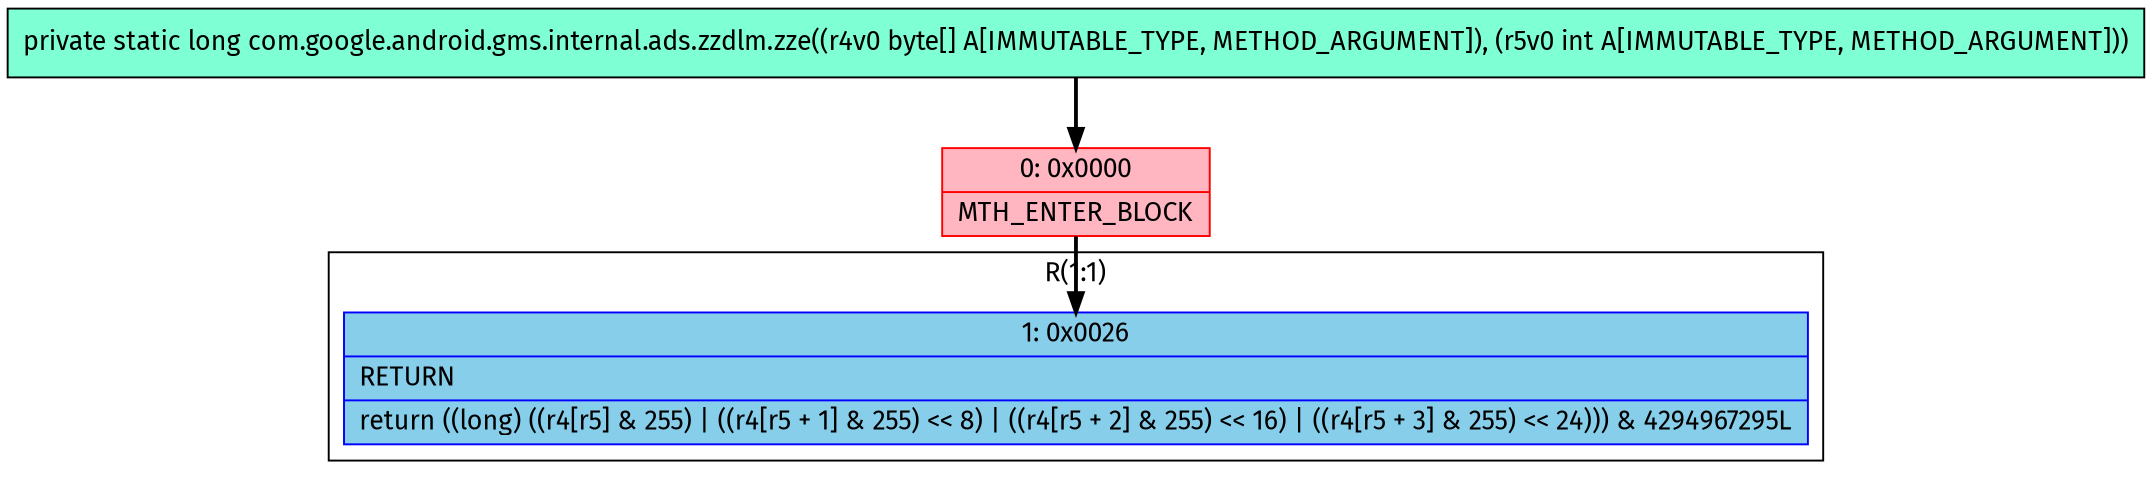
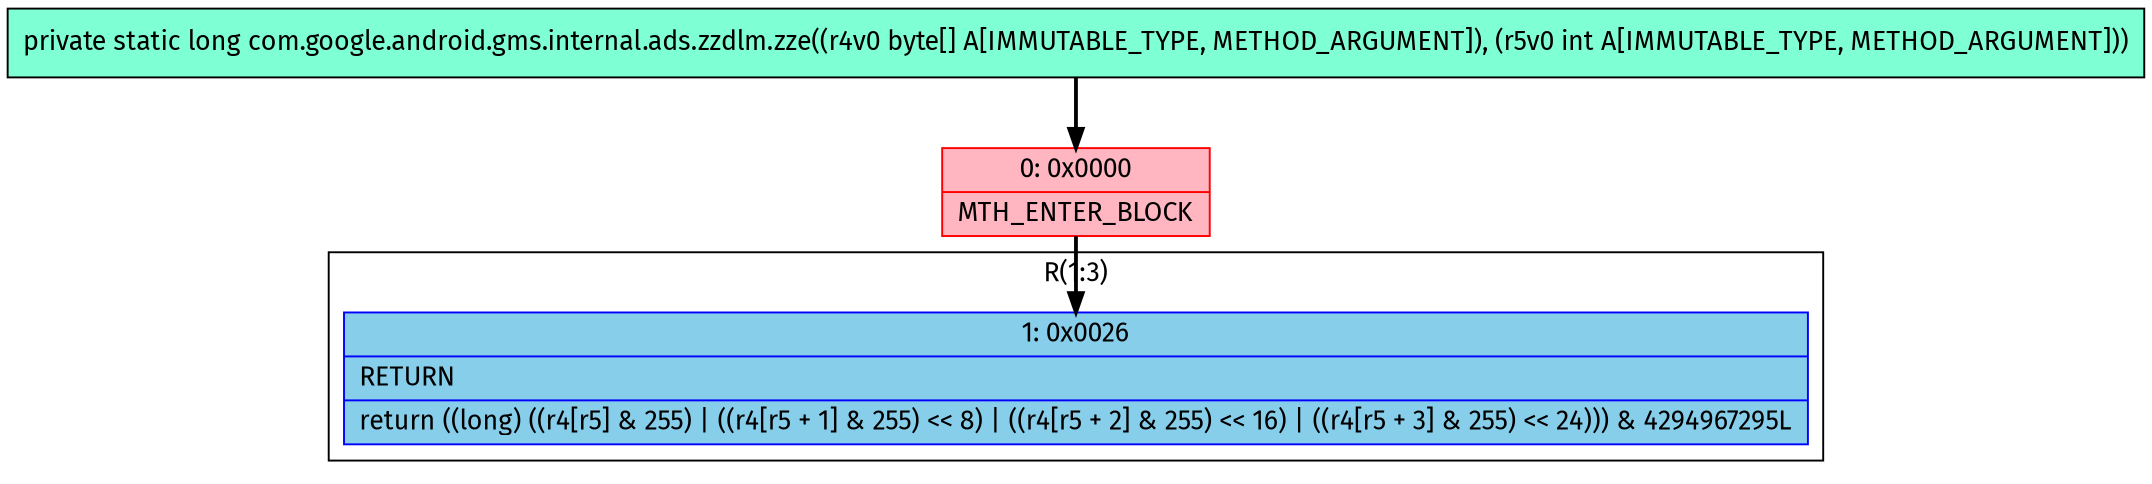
(1076, 274) -> (1076, 274)
